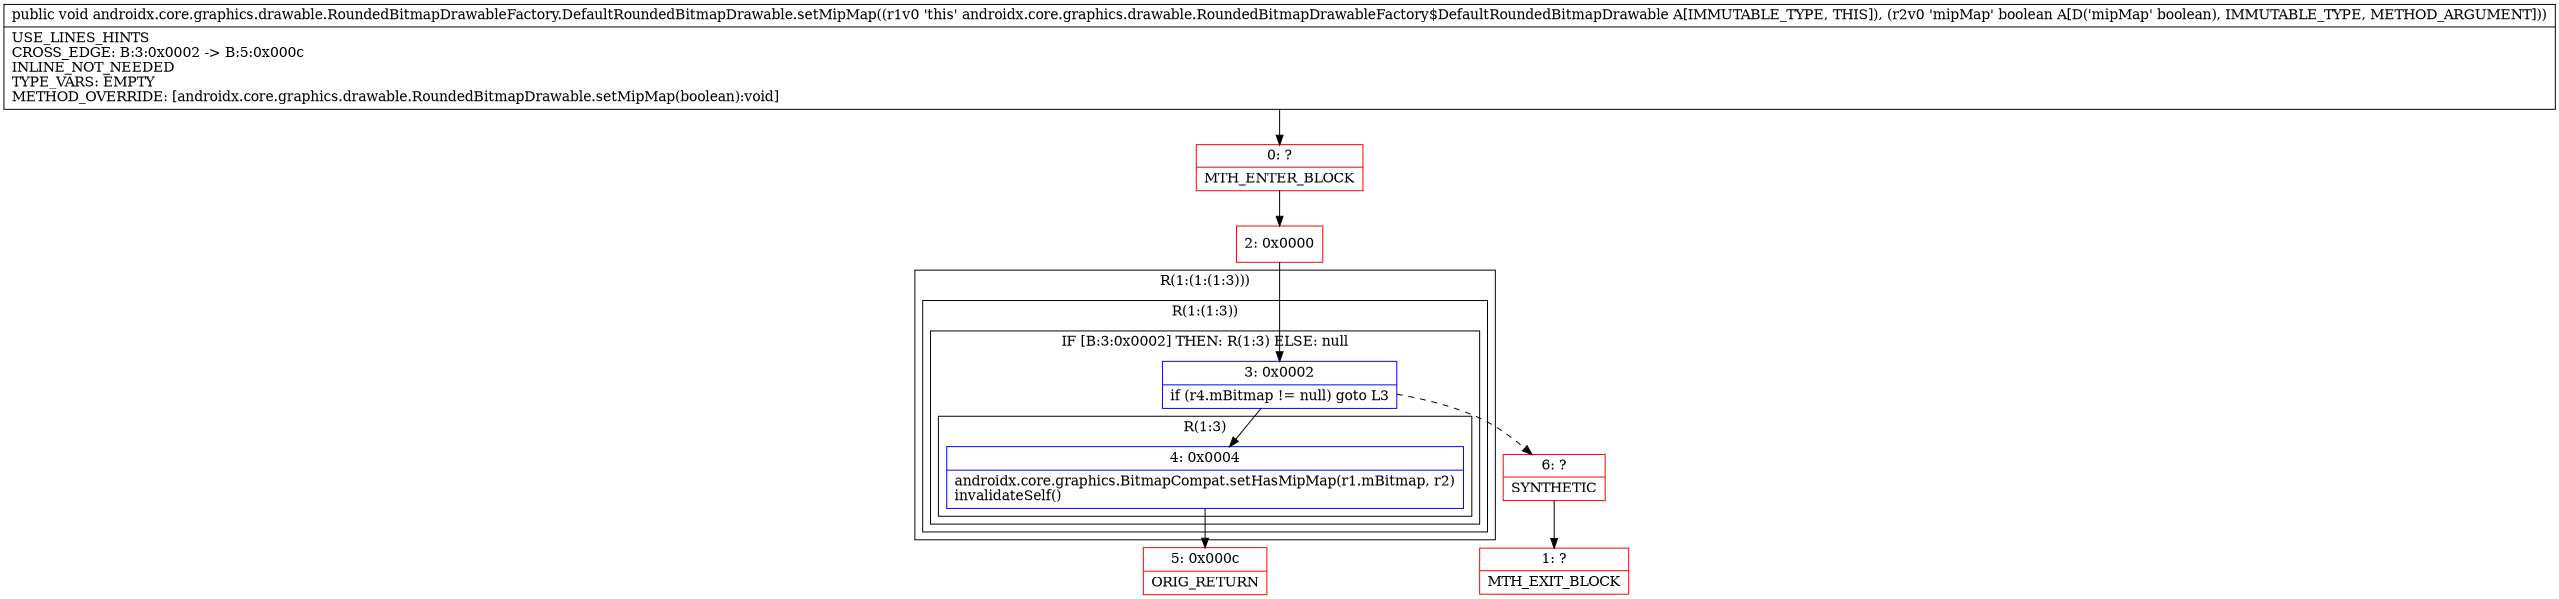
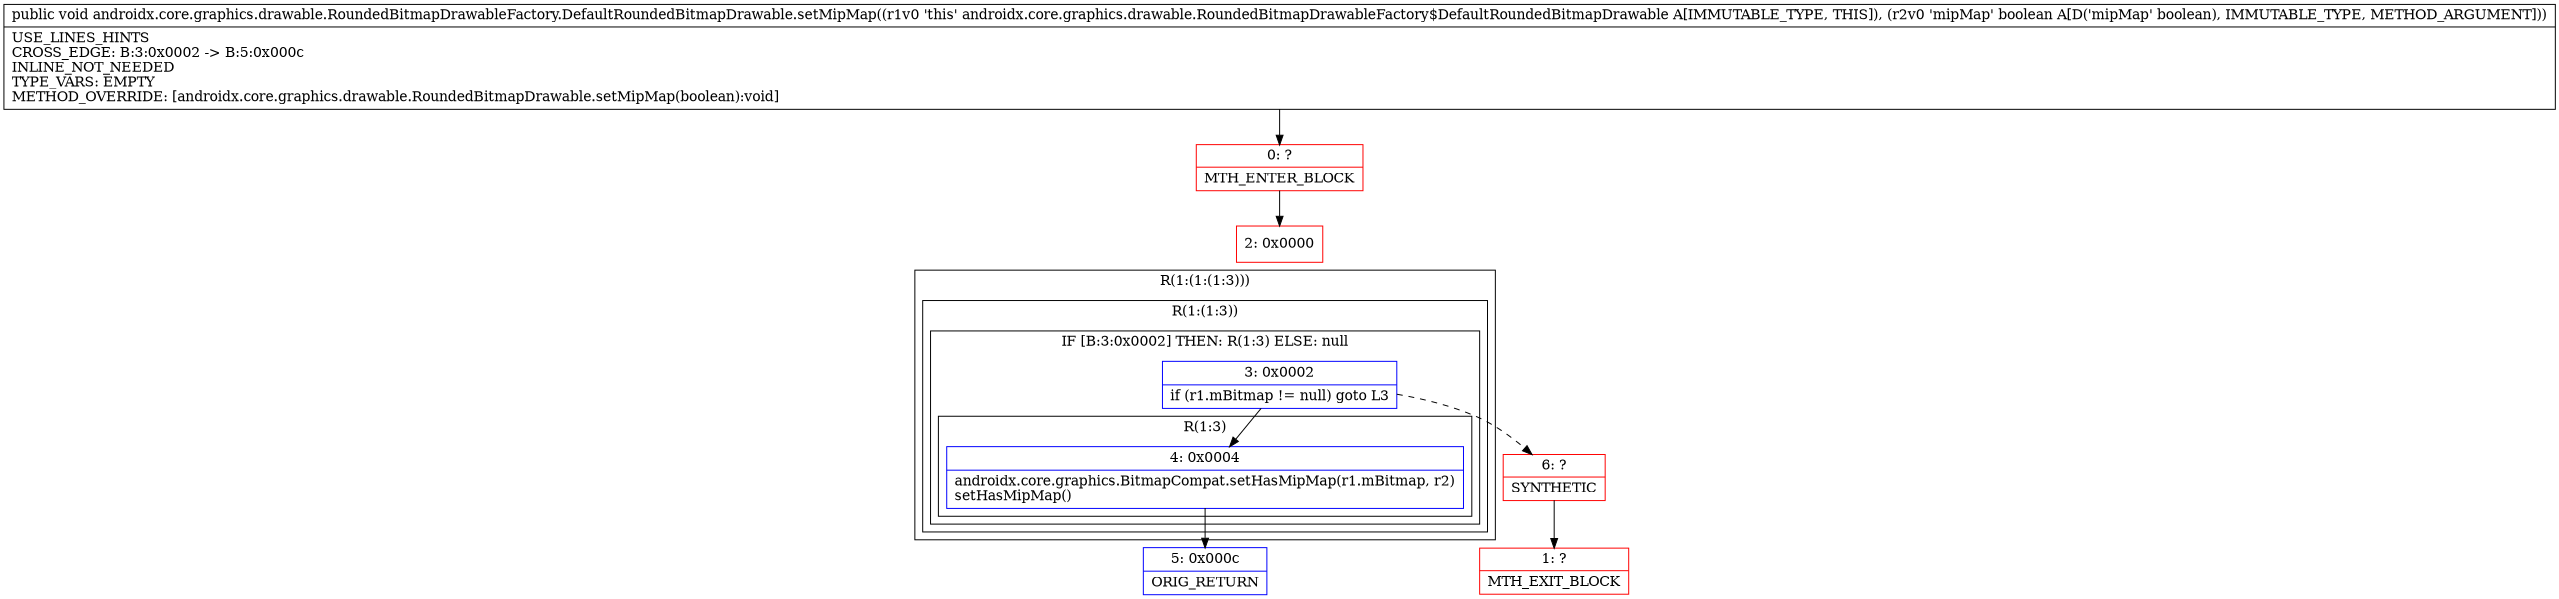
(1280, 307) -> none
(1280, 396) -> (1280, 396)
(1008, 496) -> (1013, 496)
(1205, 571) -> (1205, 571)
